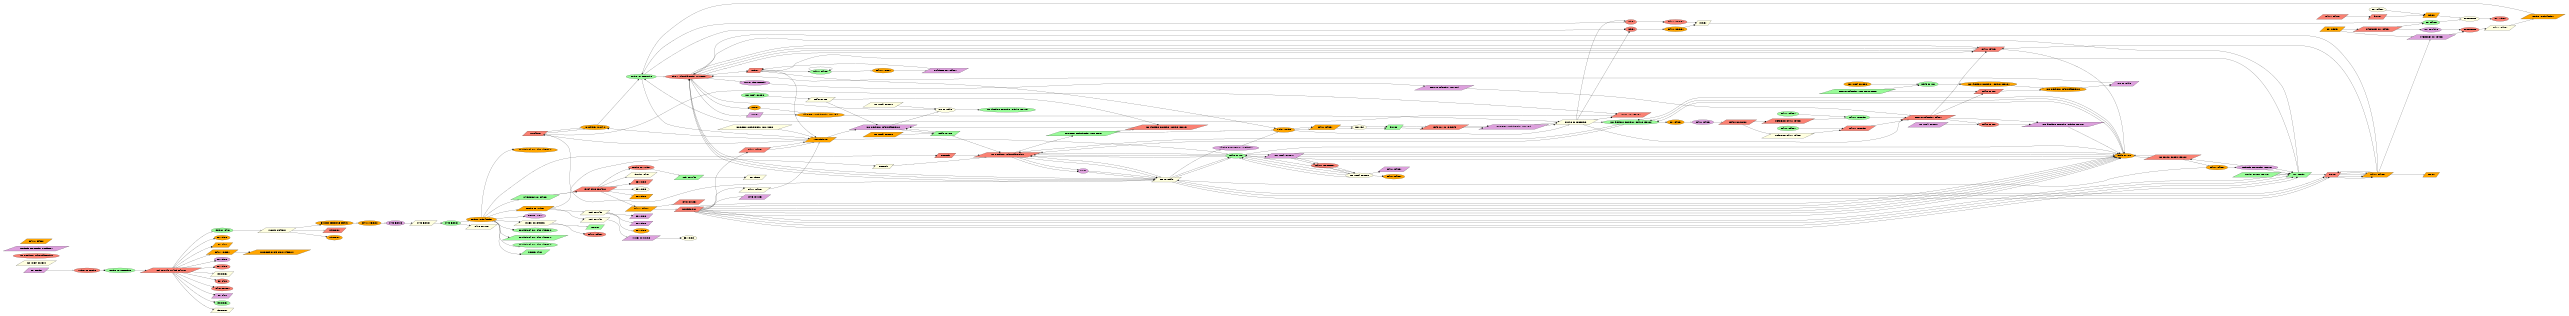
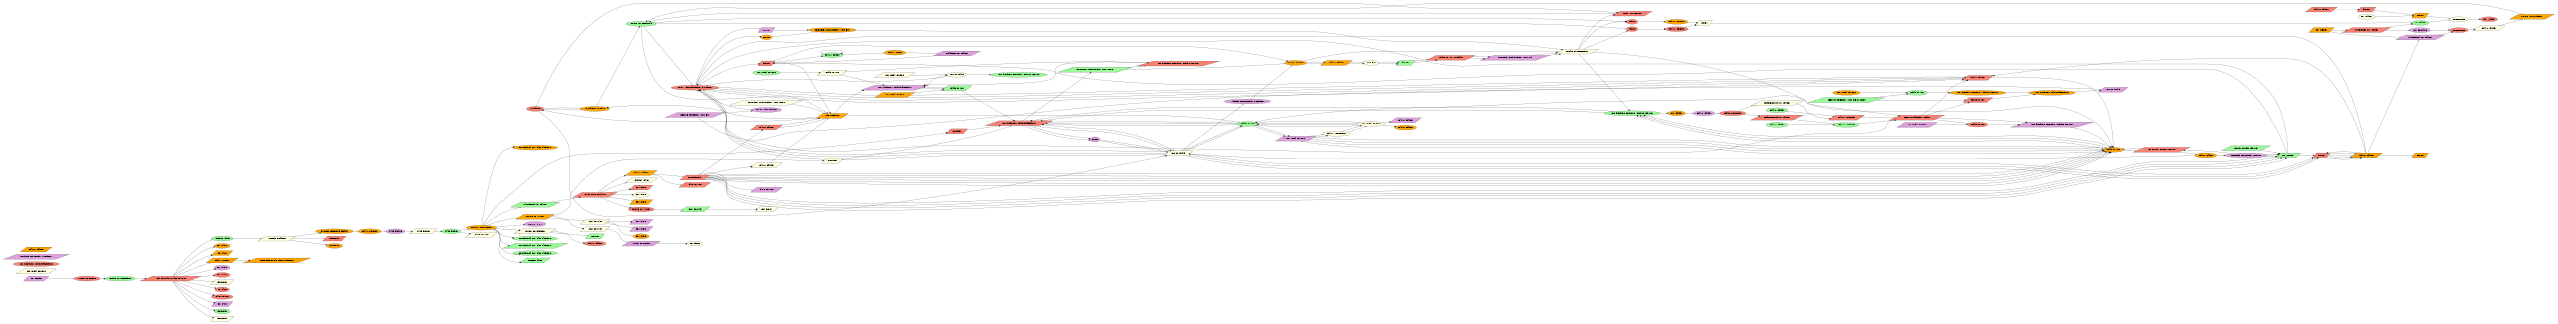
(1096, 84) -> (737, 112)
(1738, 122) -> (1733, 113)
(535, 134) -> (535, 109)
(1325, 166) -> (1336, 134)
